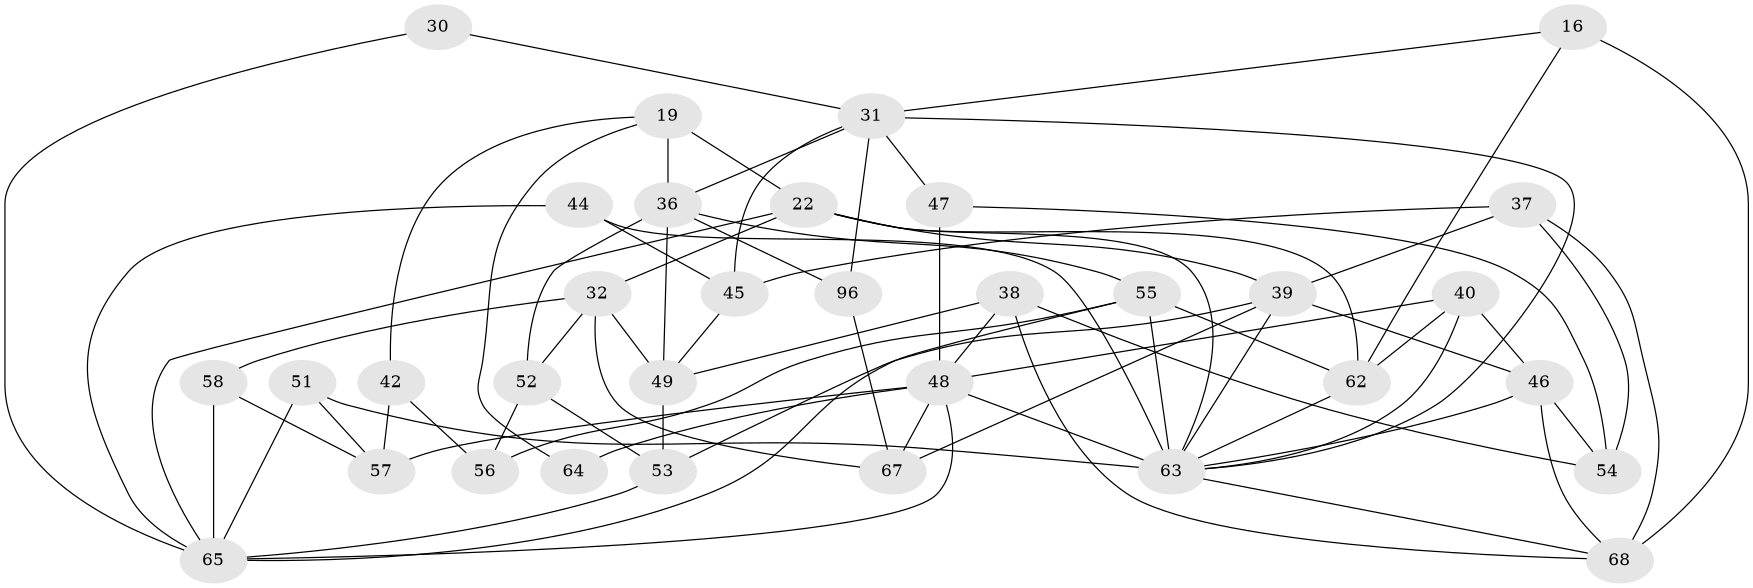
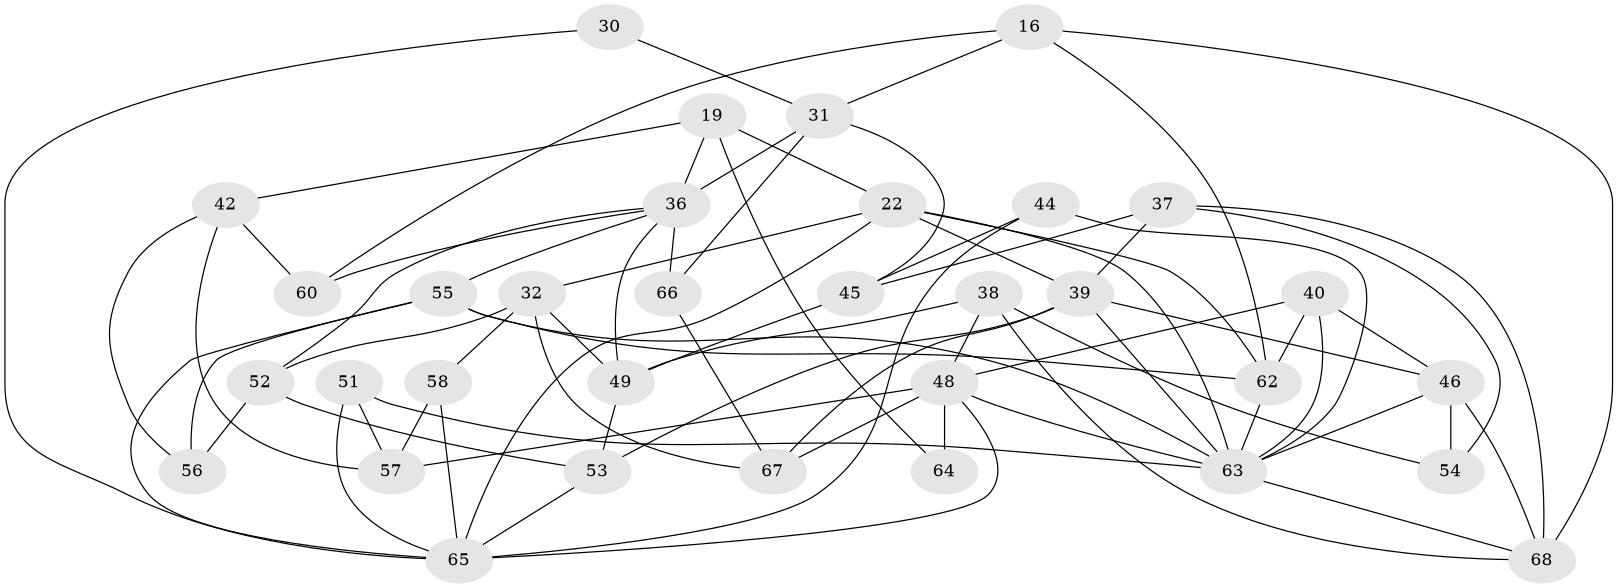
(1465, 152) -> none
(940, 205) -> none
none -> (307, 294)
(848, 294) -> (668, 294)
